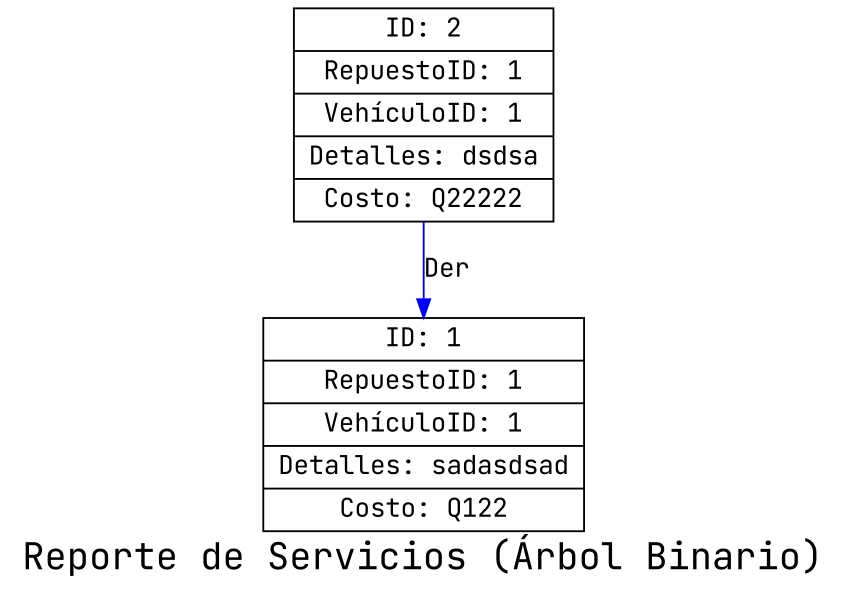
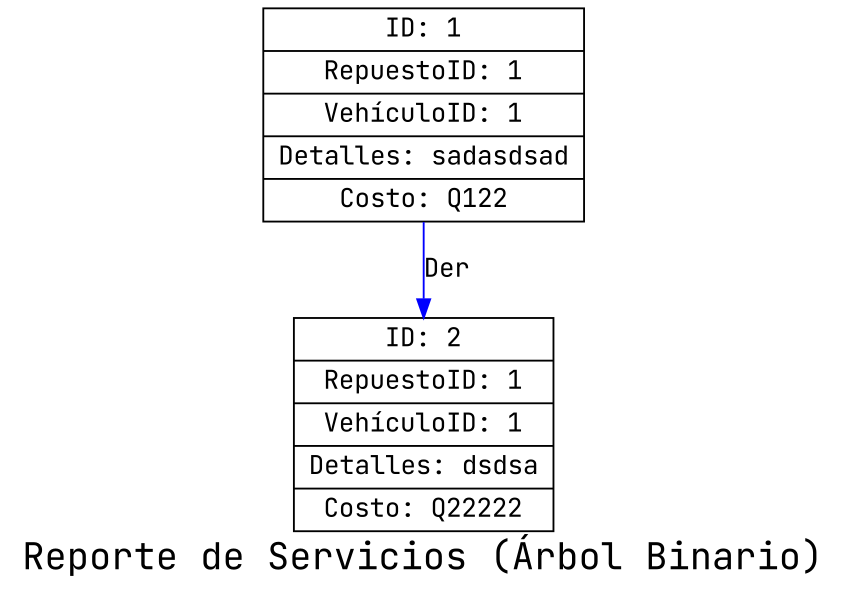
(424, 260) -> (424, 260)
